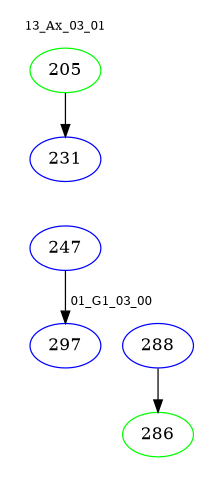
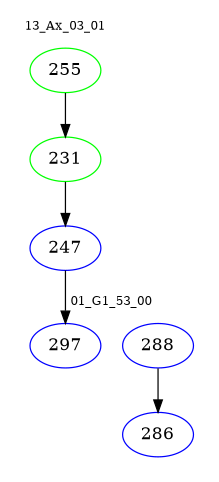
(65, 70) -> (65, 70)
(65, 159) -> (65, 159)
none -> (65, 198)
(112, 302) -> (112, 302)
(158, 435) -> (158, 435)
